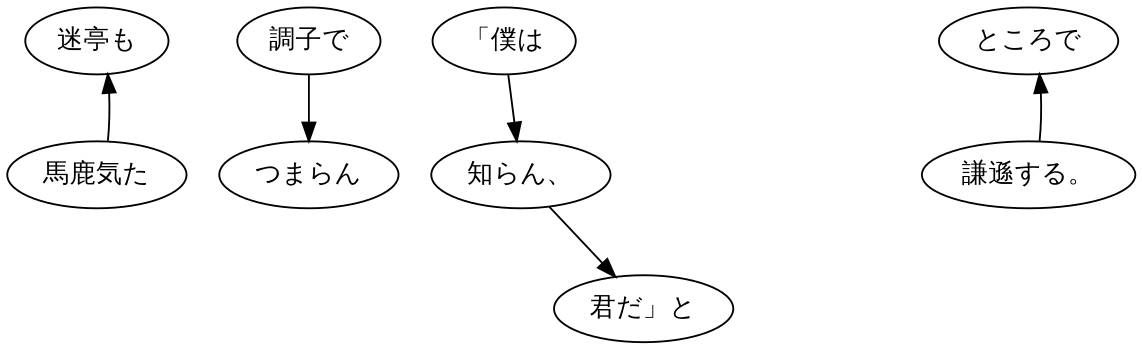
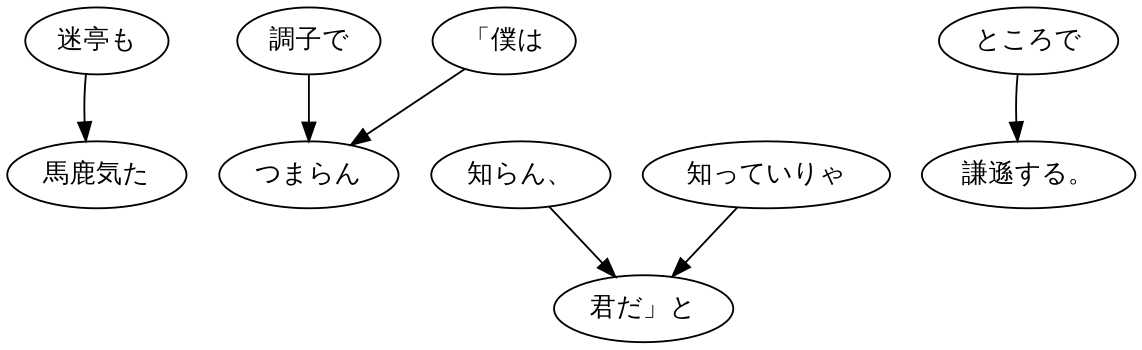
(511, 99) -> (416, 102)
(109, 117) -> (84, 98)
(1041, 117) -> (1016, 98)
none -> (766, 175)
